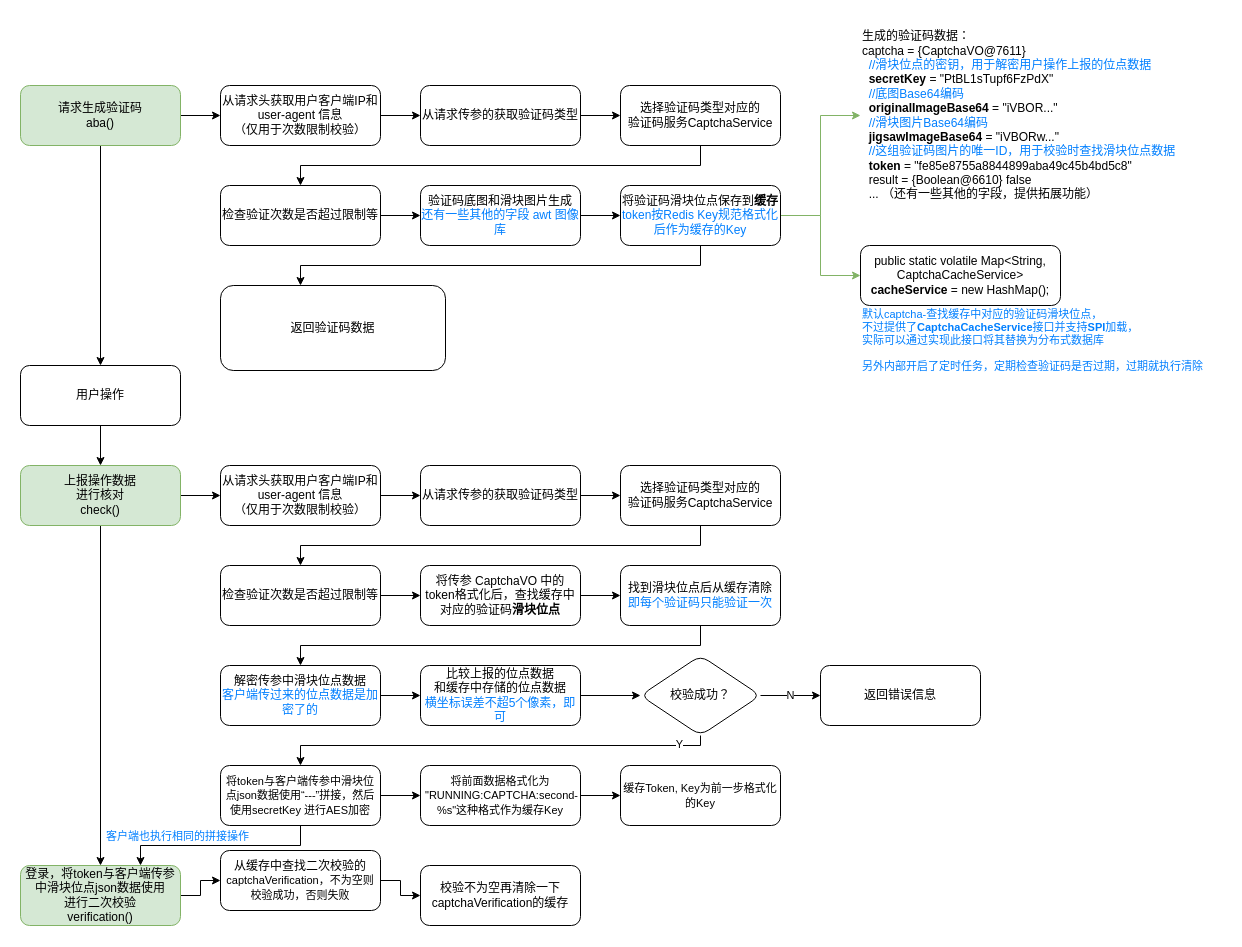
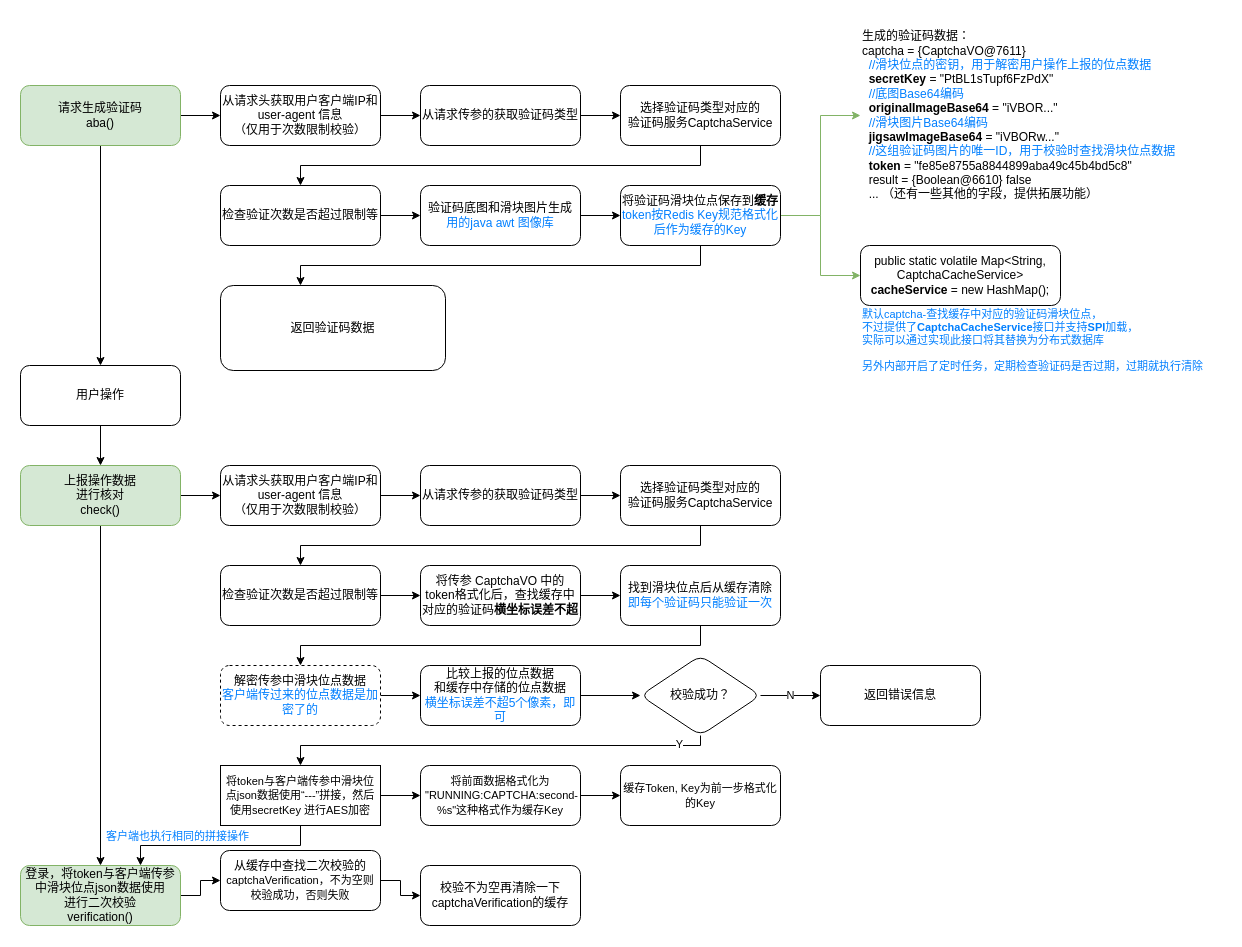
(501, 216) -> (501, 216)
(501, 596) -> (501, 596)
(301, 696) -> (301, 696)
(301, 796) -> (301, 796)
